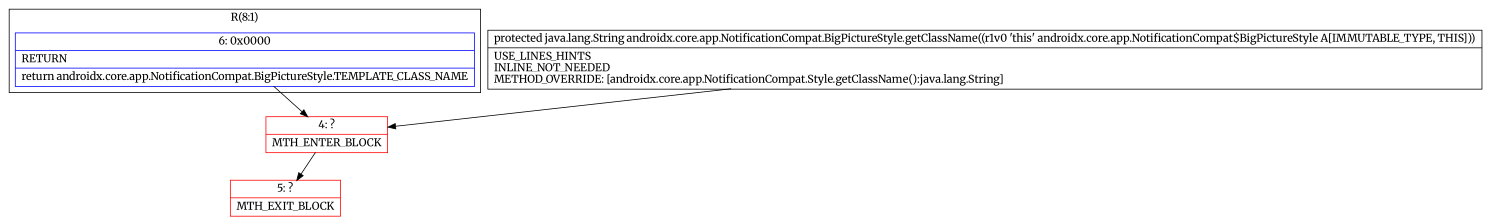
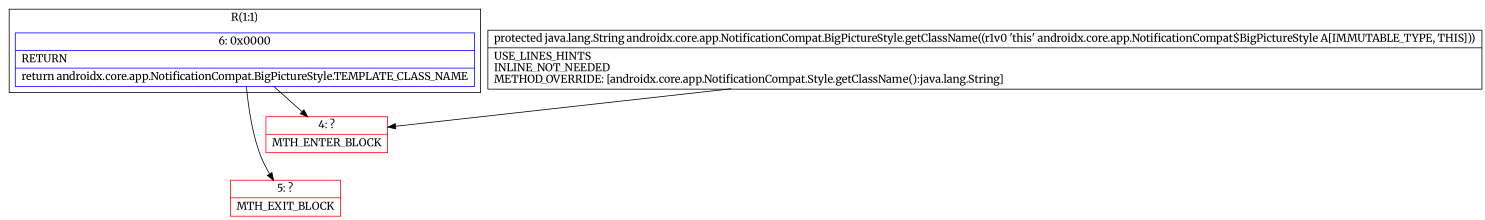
(245, 18) -> (245, 18)
(308, 163) -> (253, 131)
